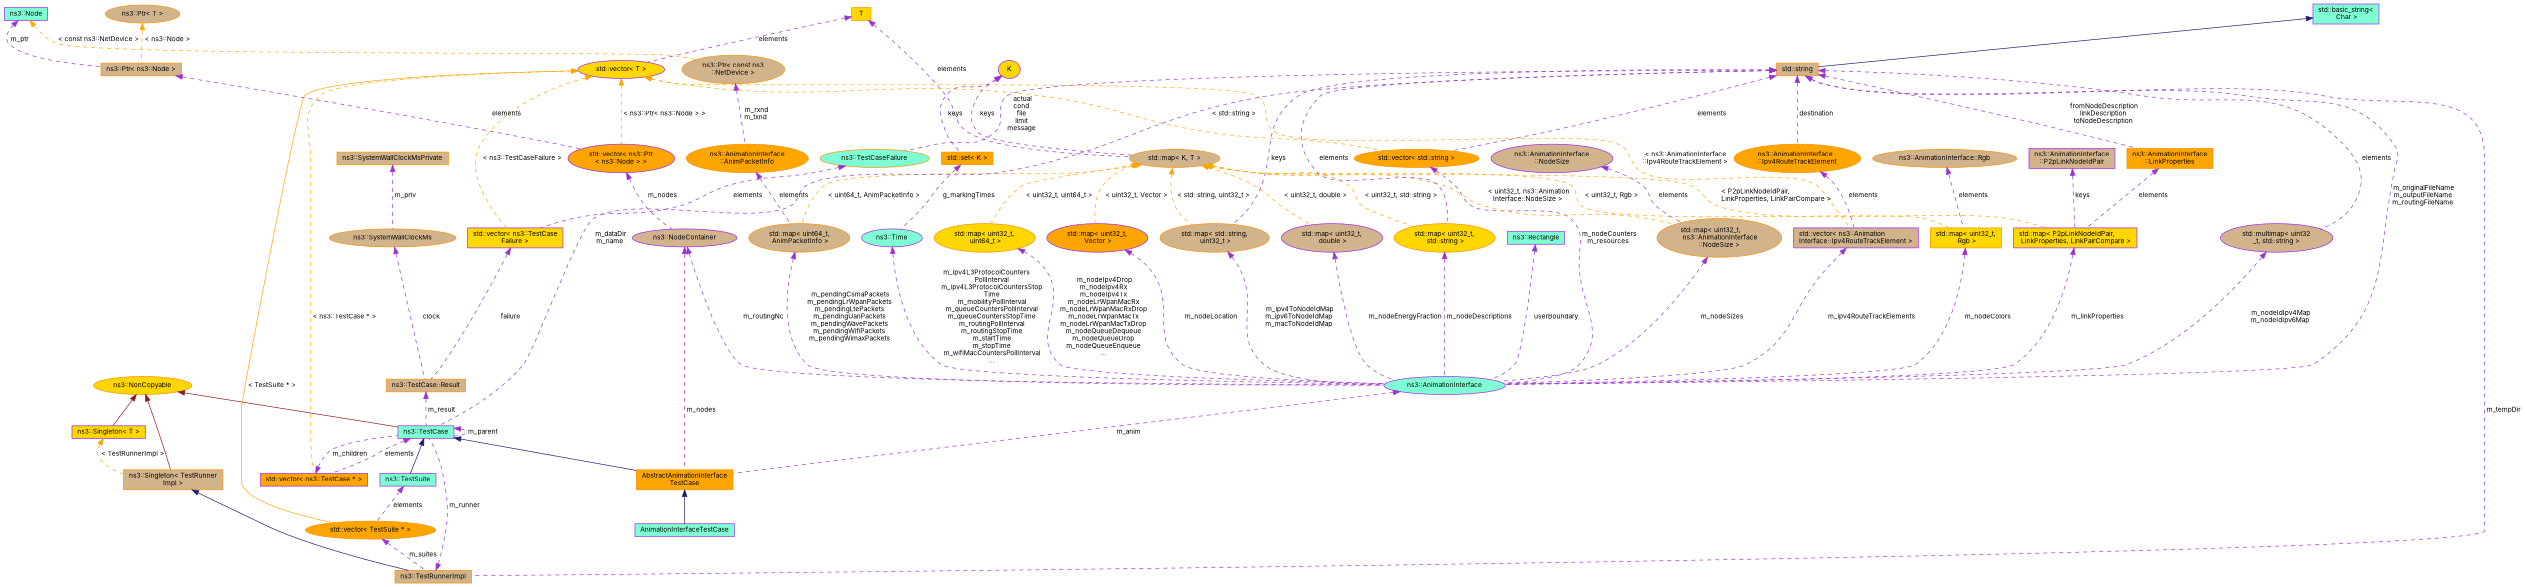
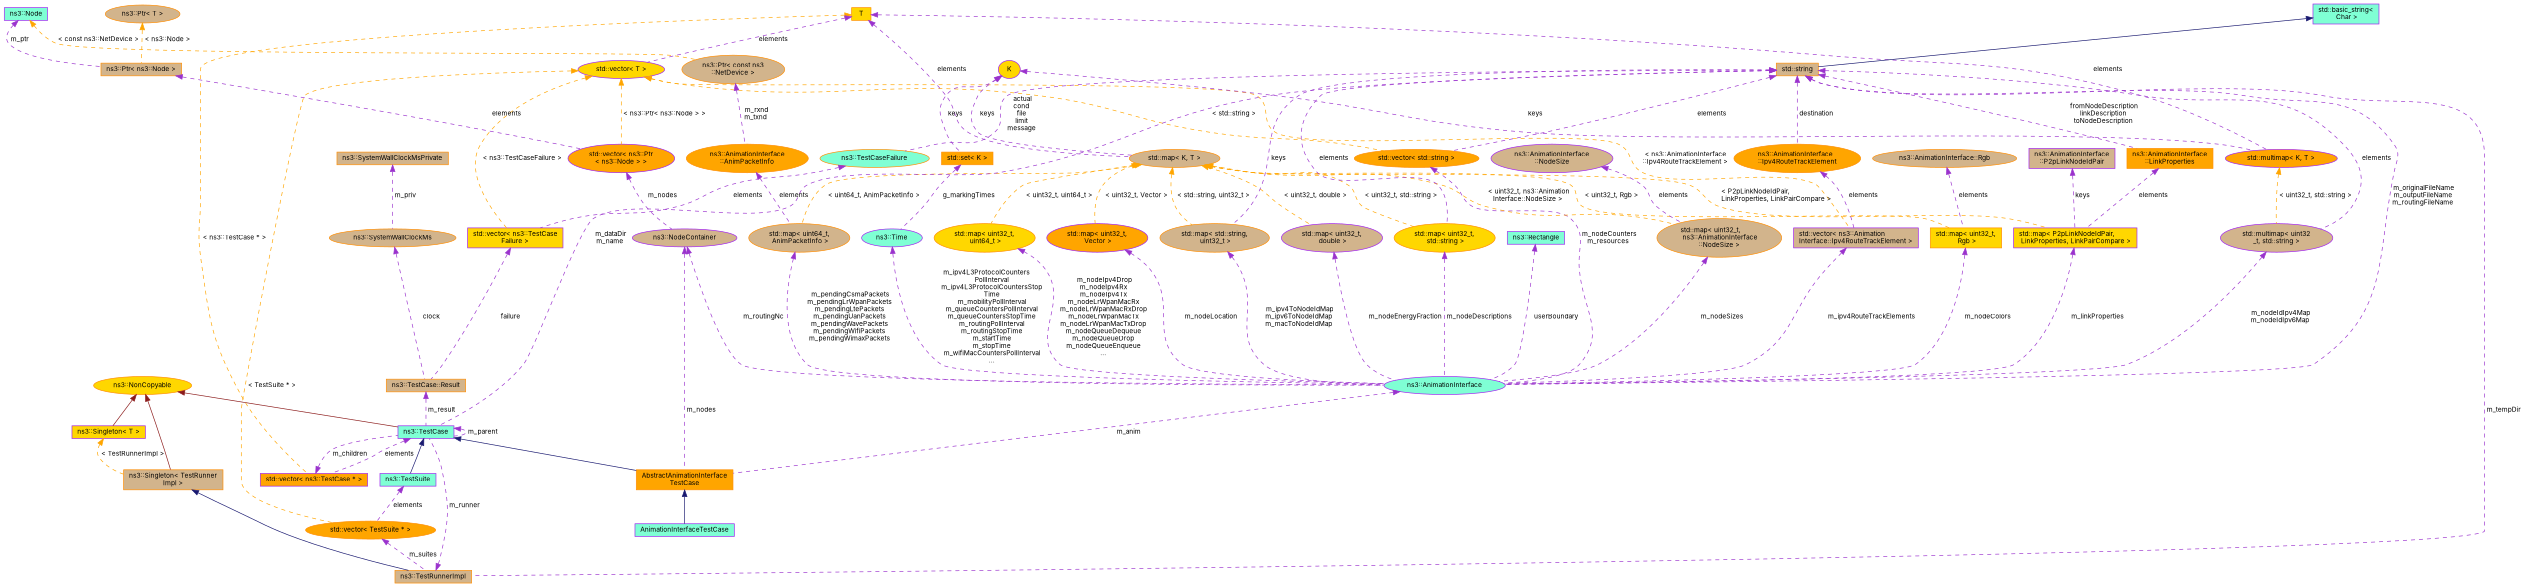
(311, 156) -> (303, 45)
none -> (2281, 158)
(279, 206) -> (279, 206)
